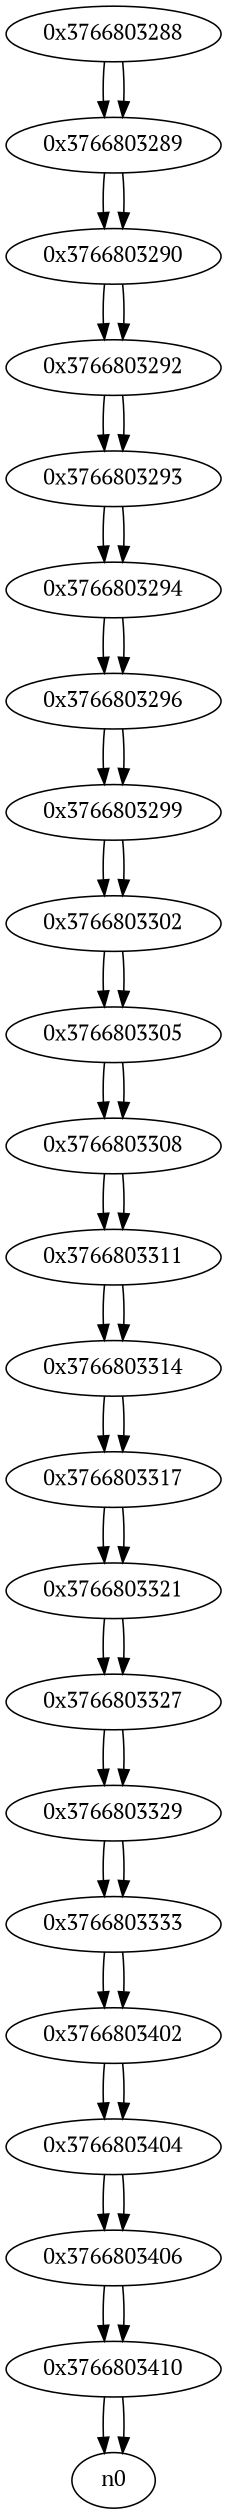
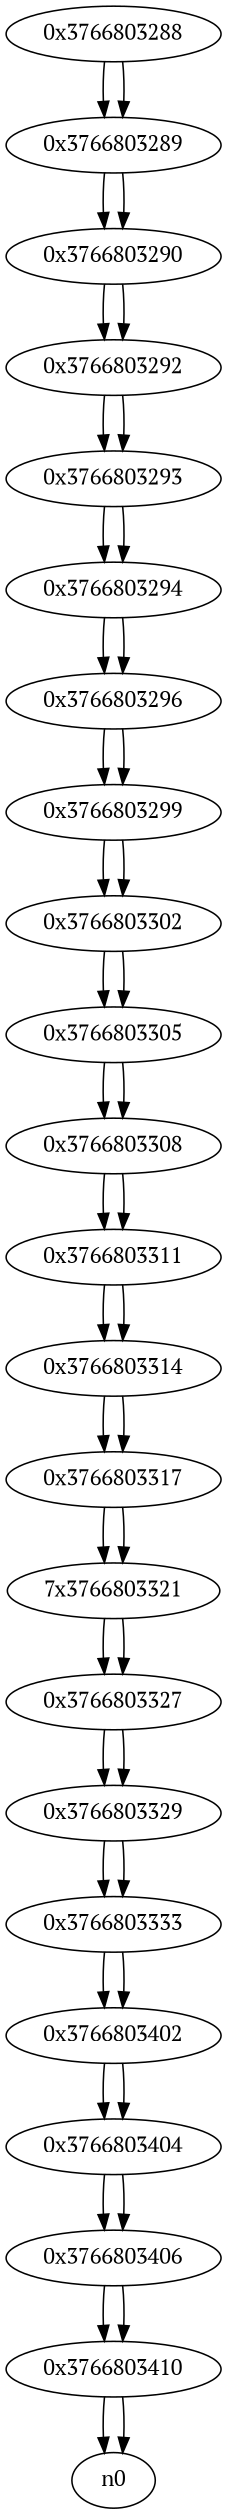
(114, 1591) -> (114, 1591)
